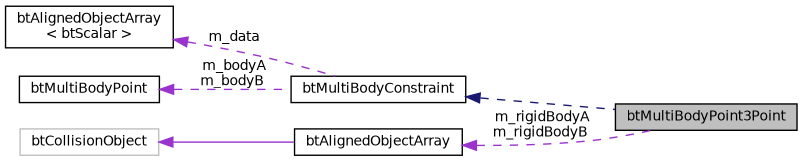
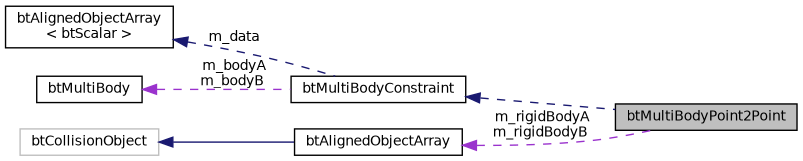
(262, 57) -> (262, 57)
(89, 89) -> (89, 89)
(706, 117) -> (706, 117)
(234, 142) -> (234, 142)
